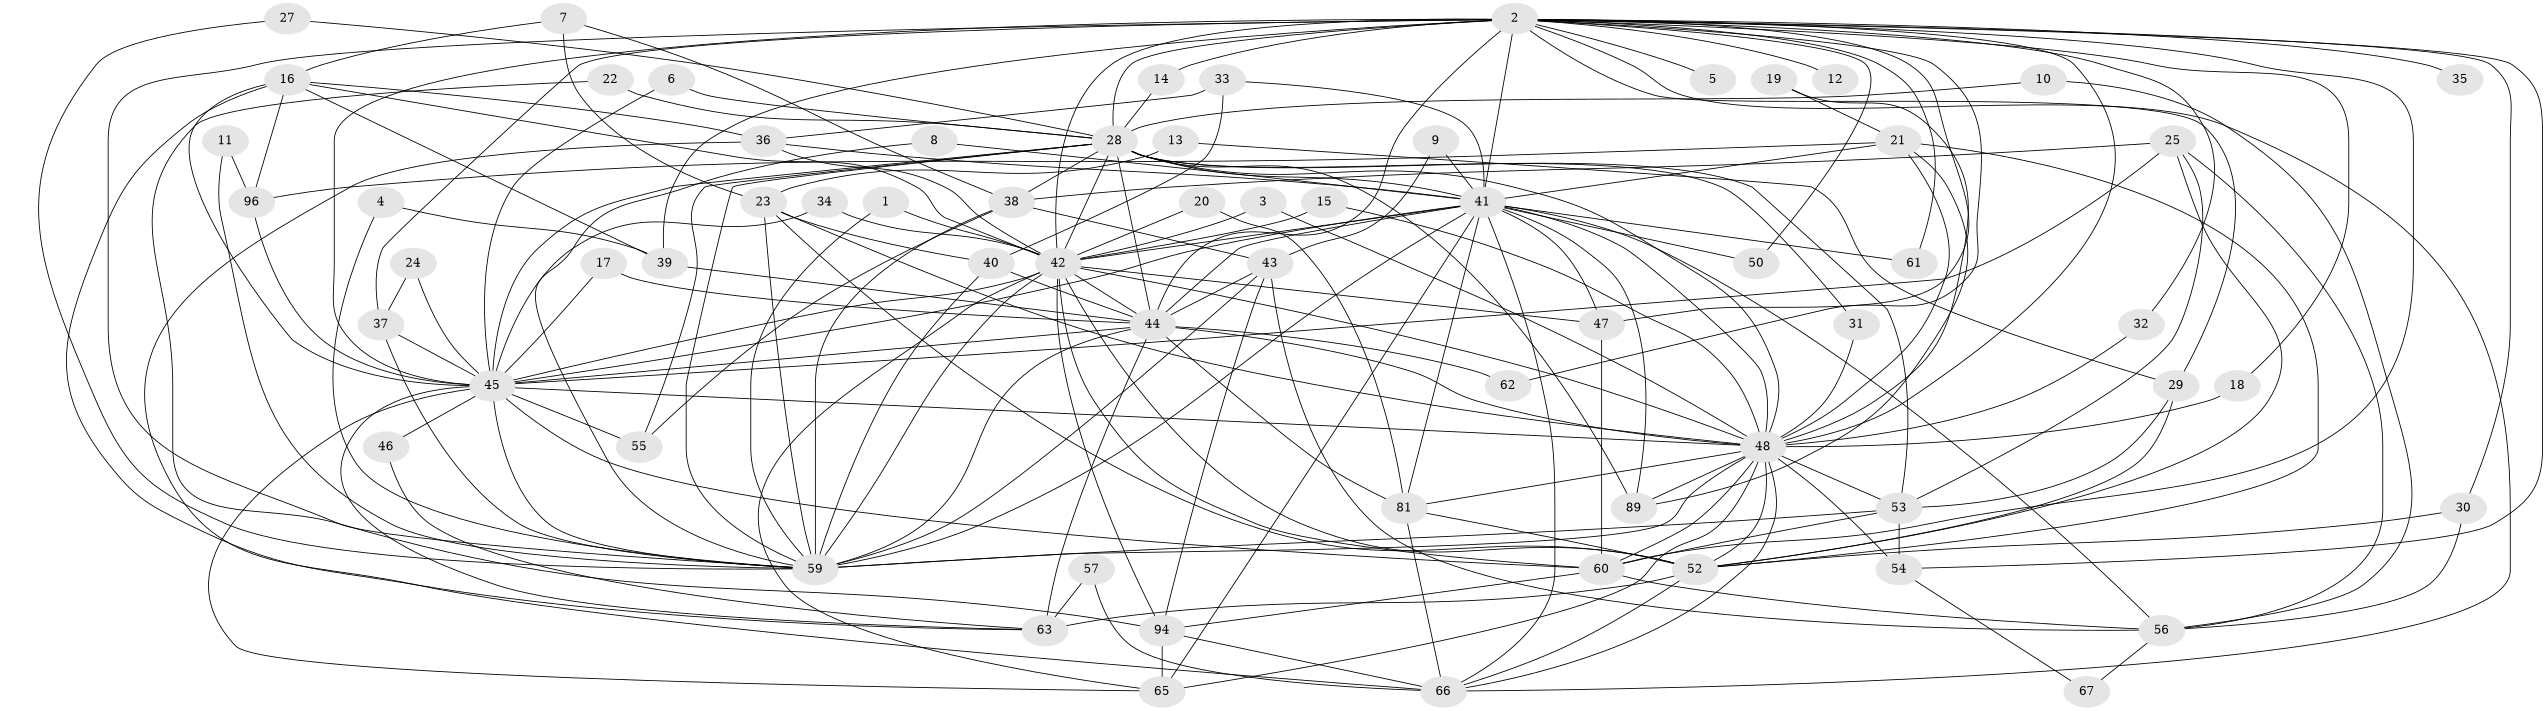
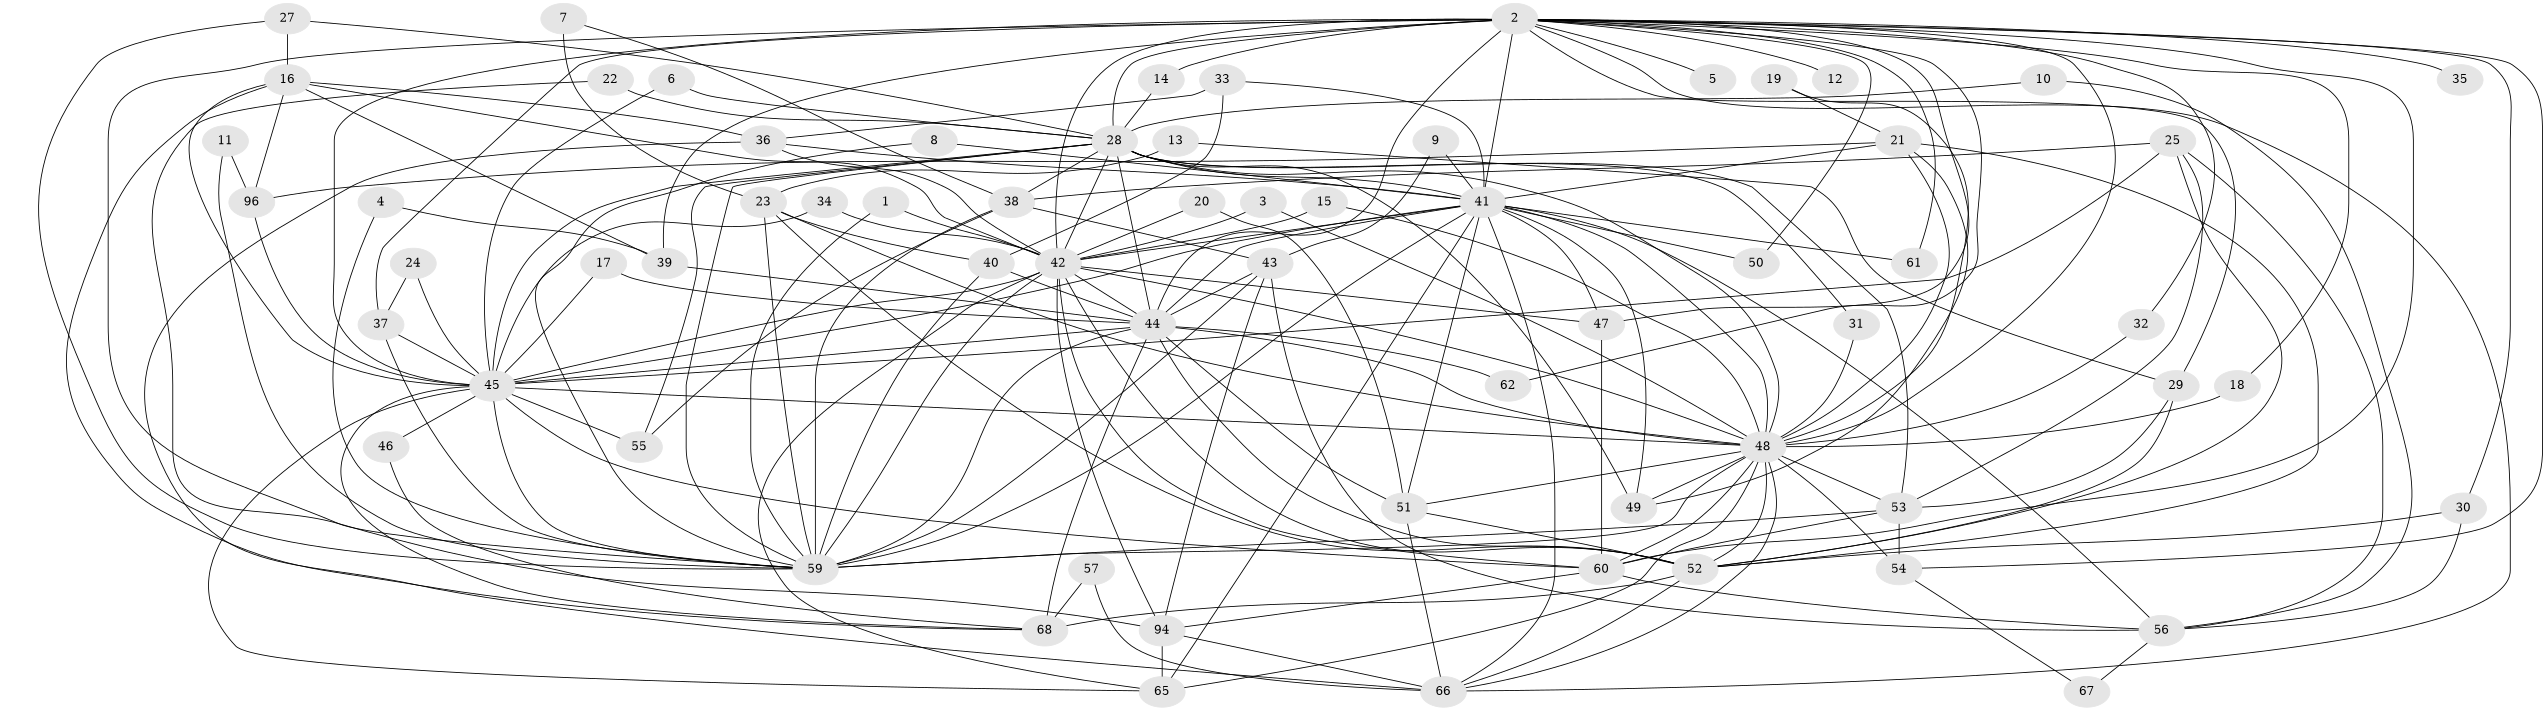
(422, 41) -> (288, 49)
(1404, 508) -> (1404, 508)
(1634, 508) -> (1634, 508)
none -> (1353, 516)
(1045, 631) -> (1045, 631)
